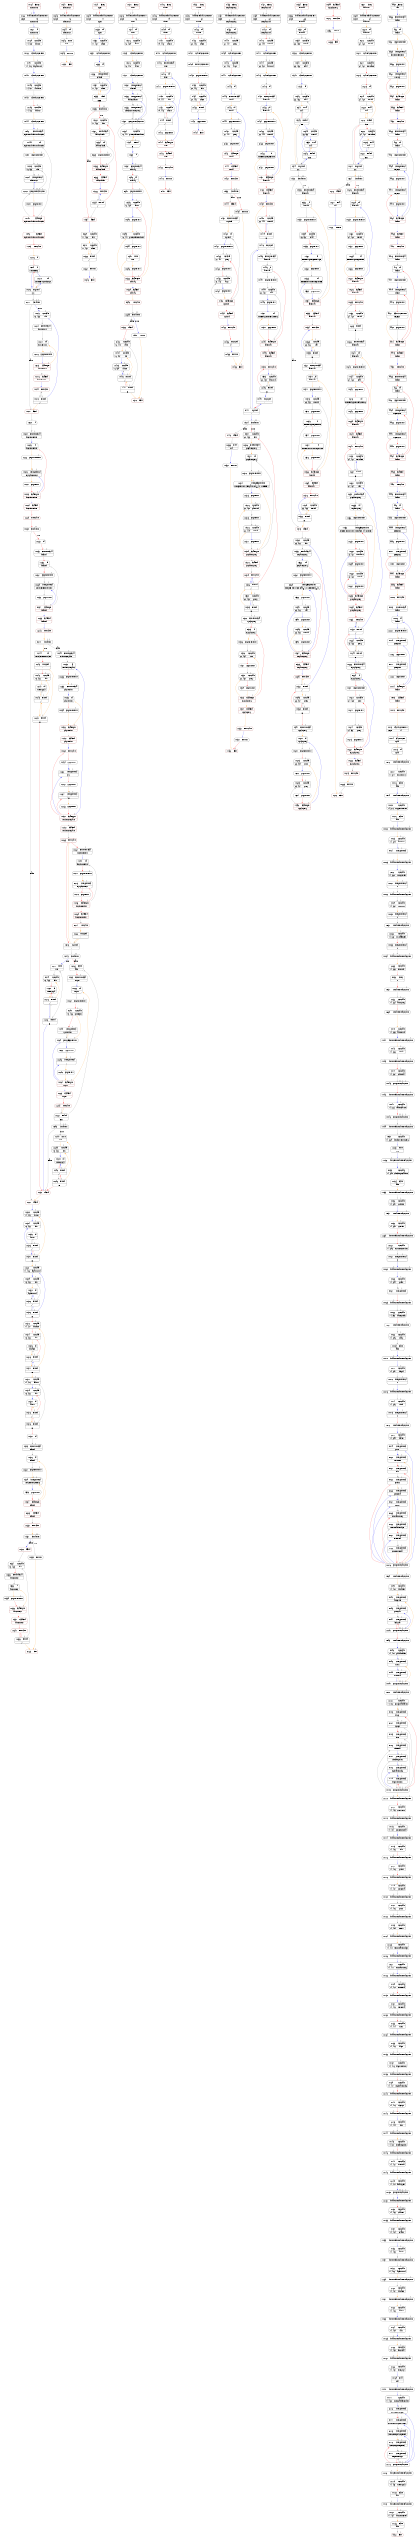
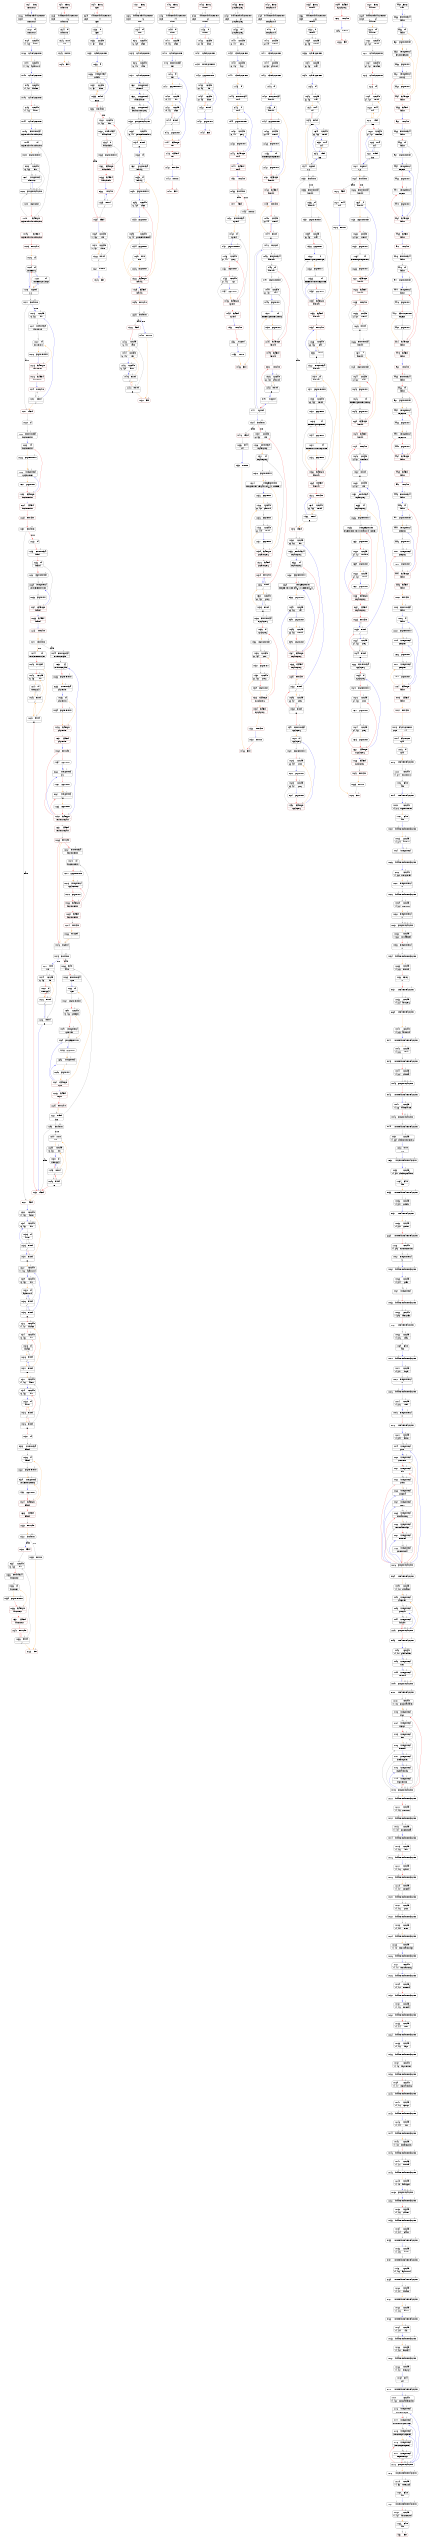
(137, 237) -> (143, 237)
(401, 925) -> (406, 925)
